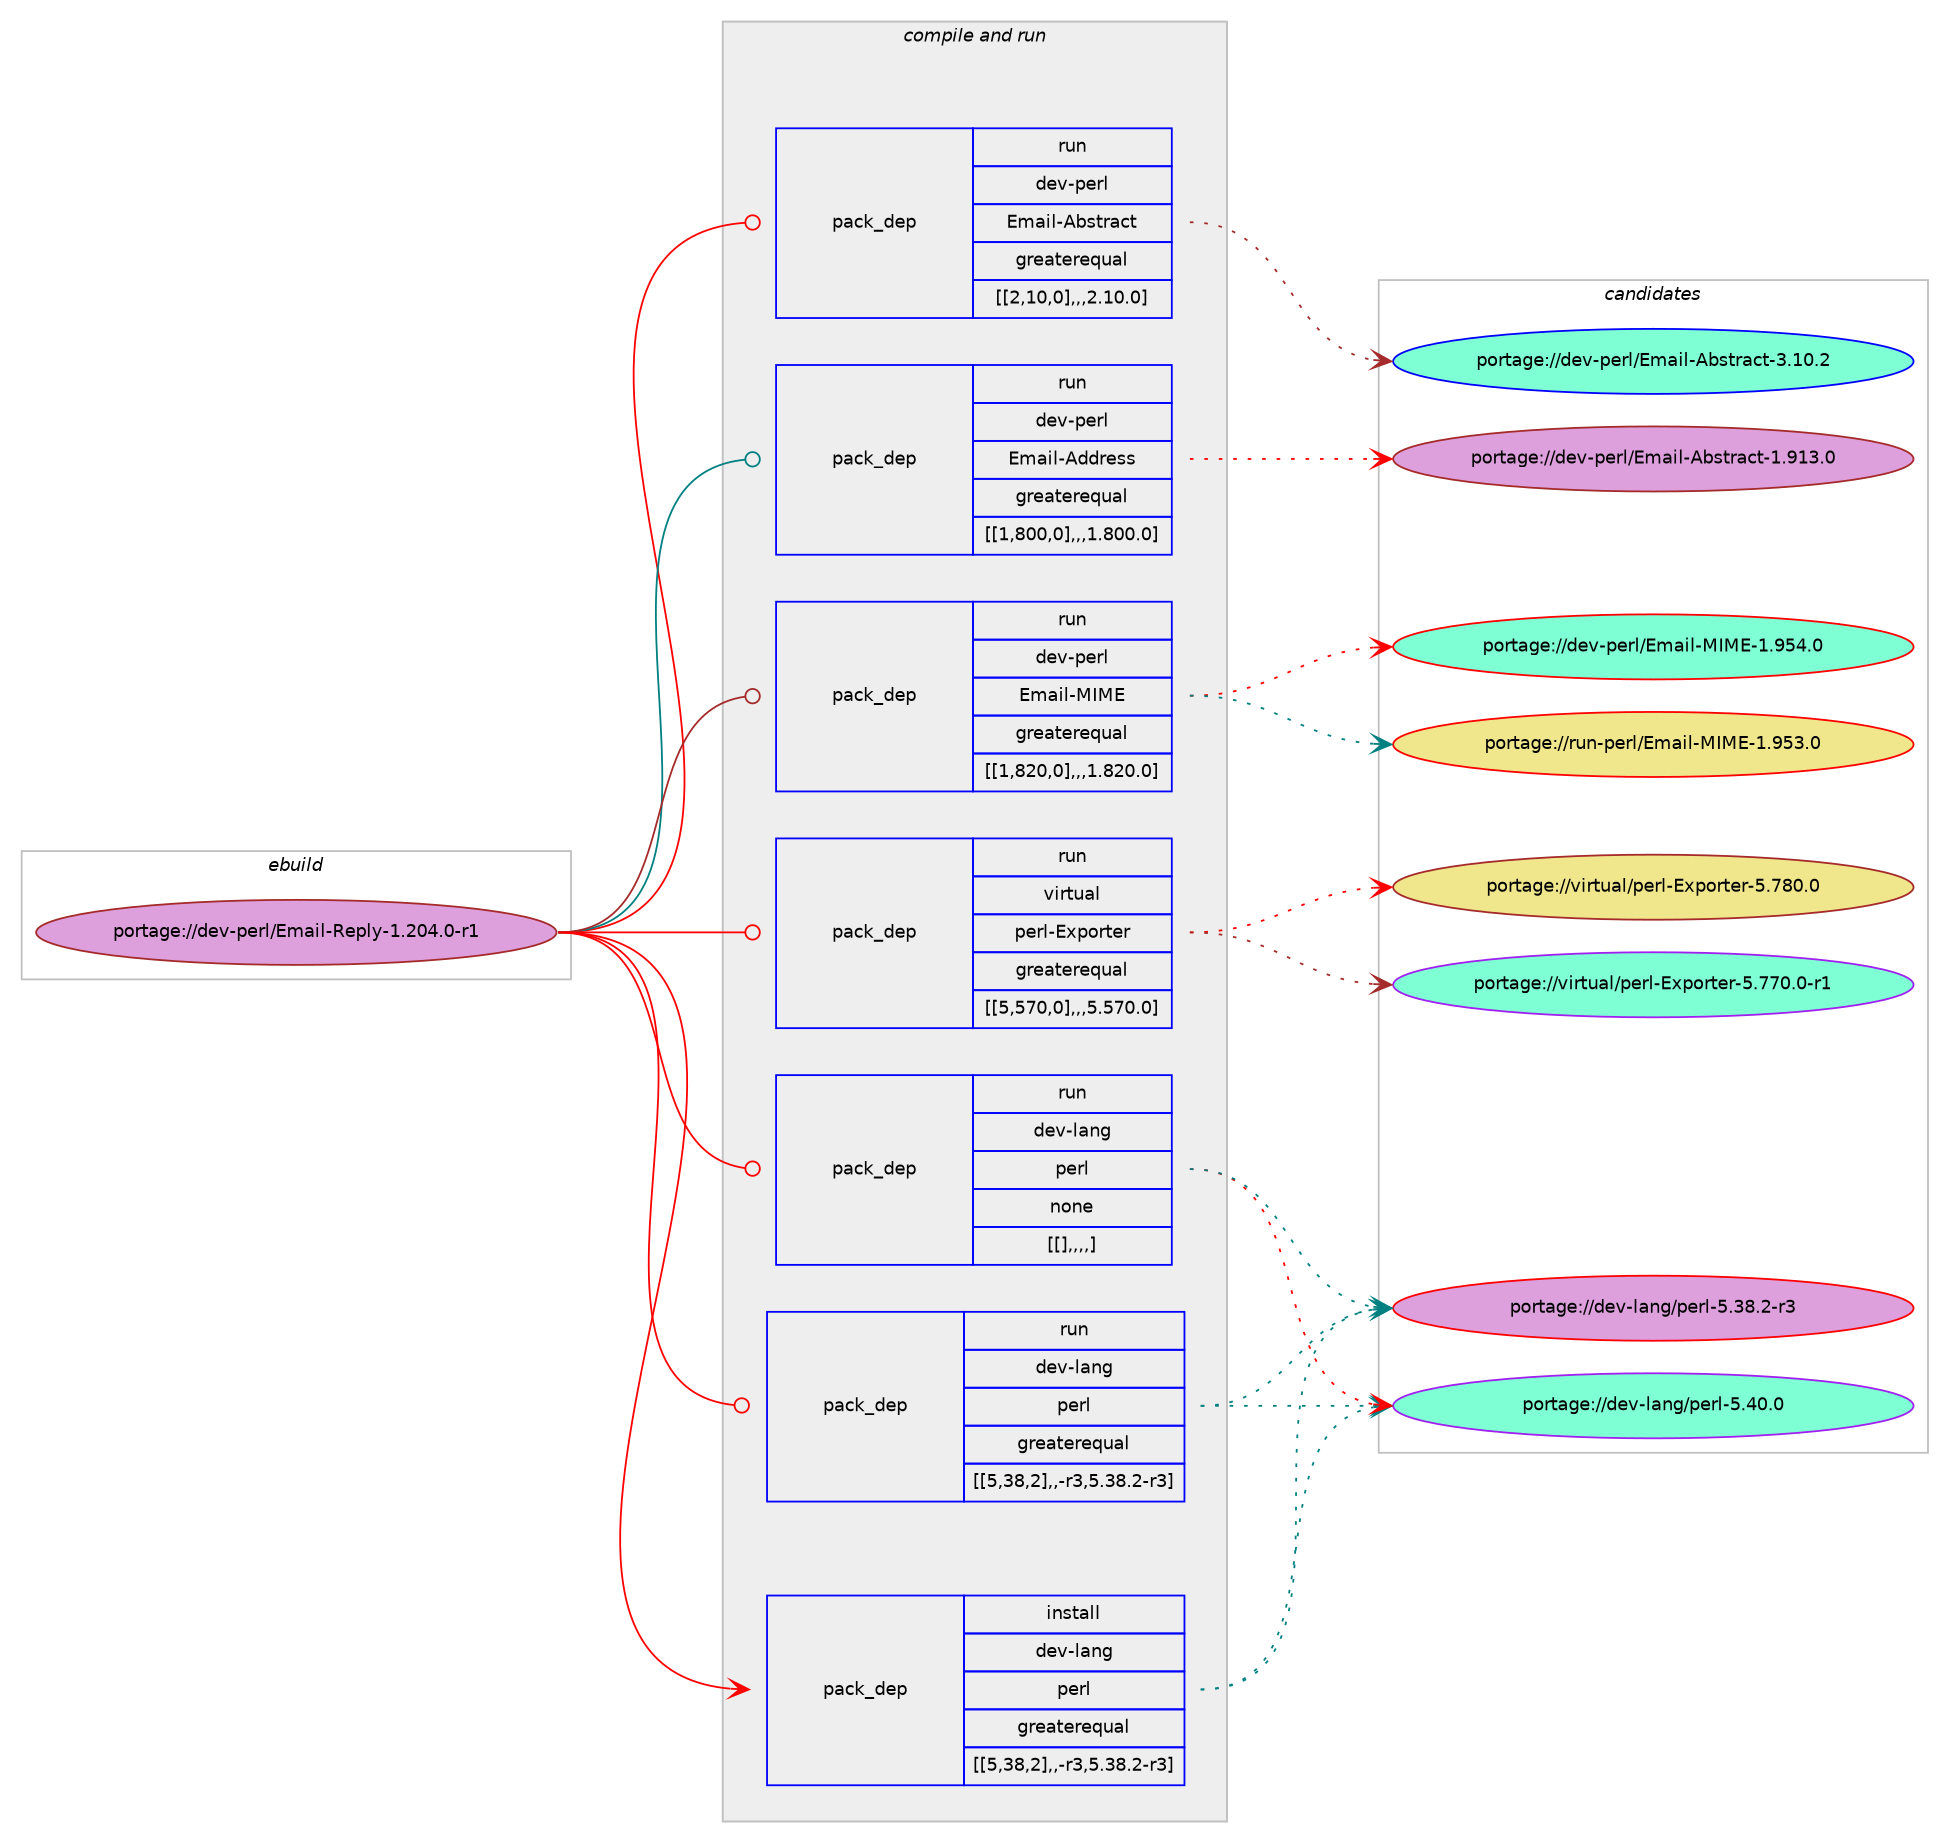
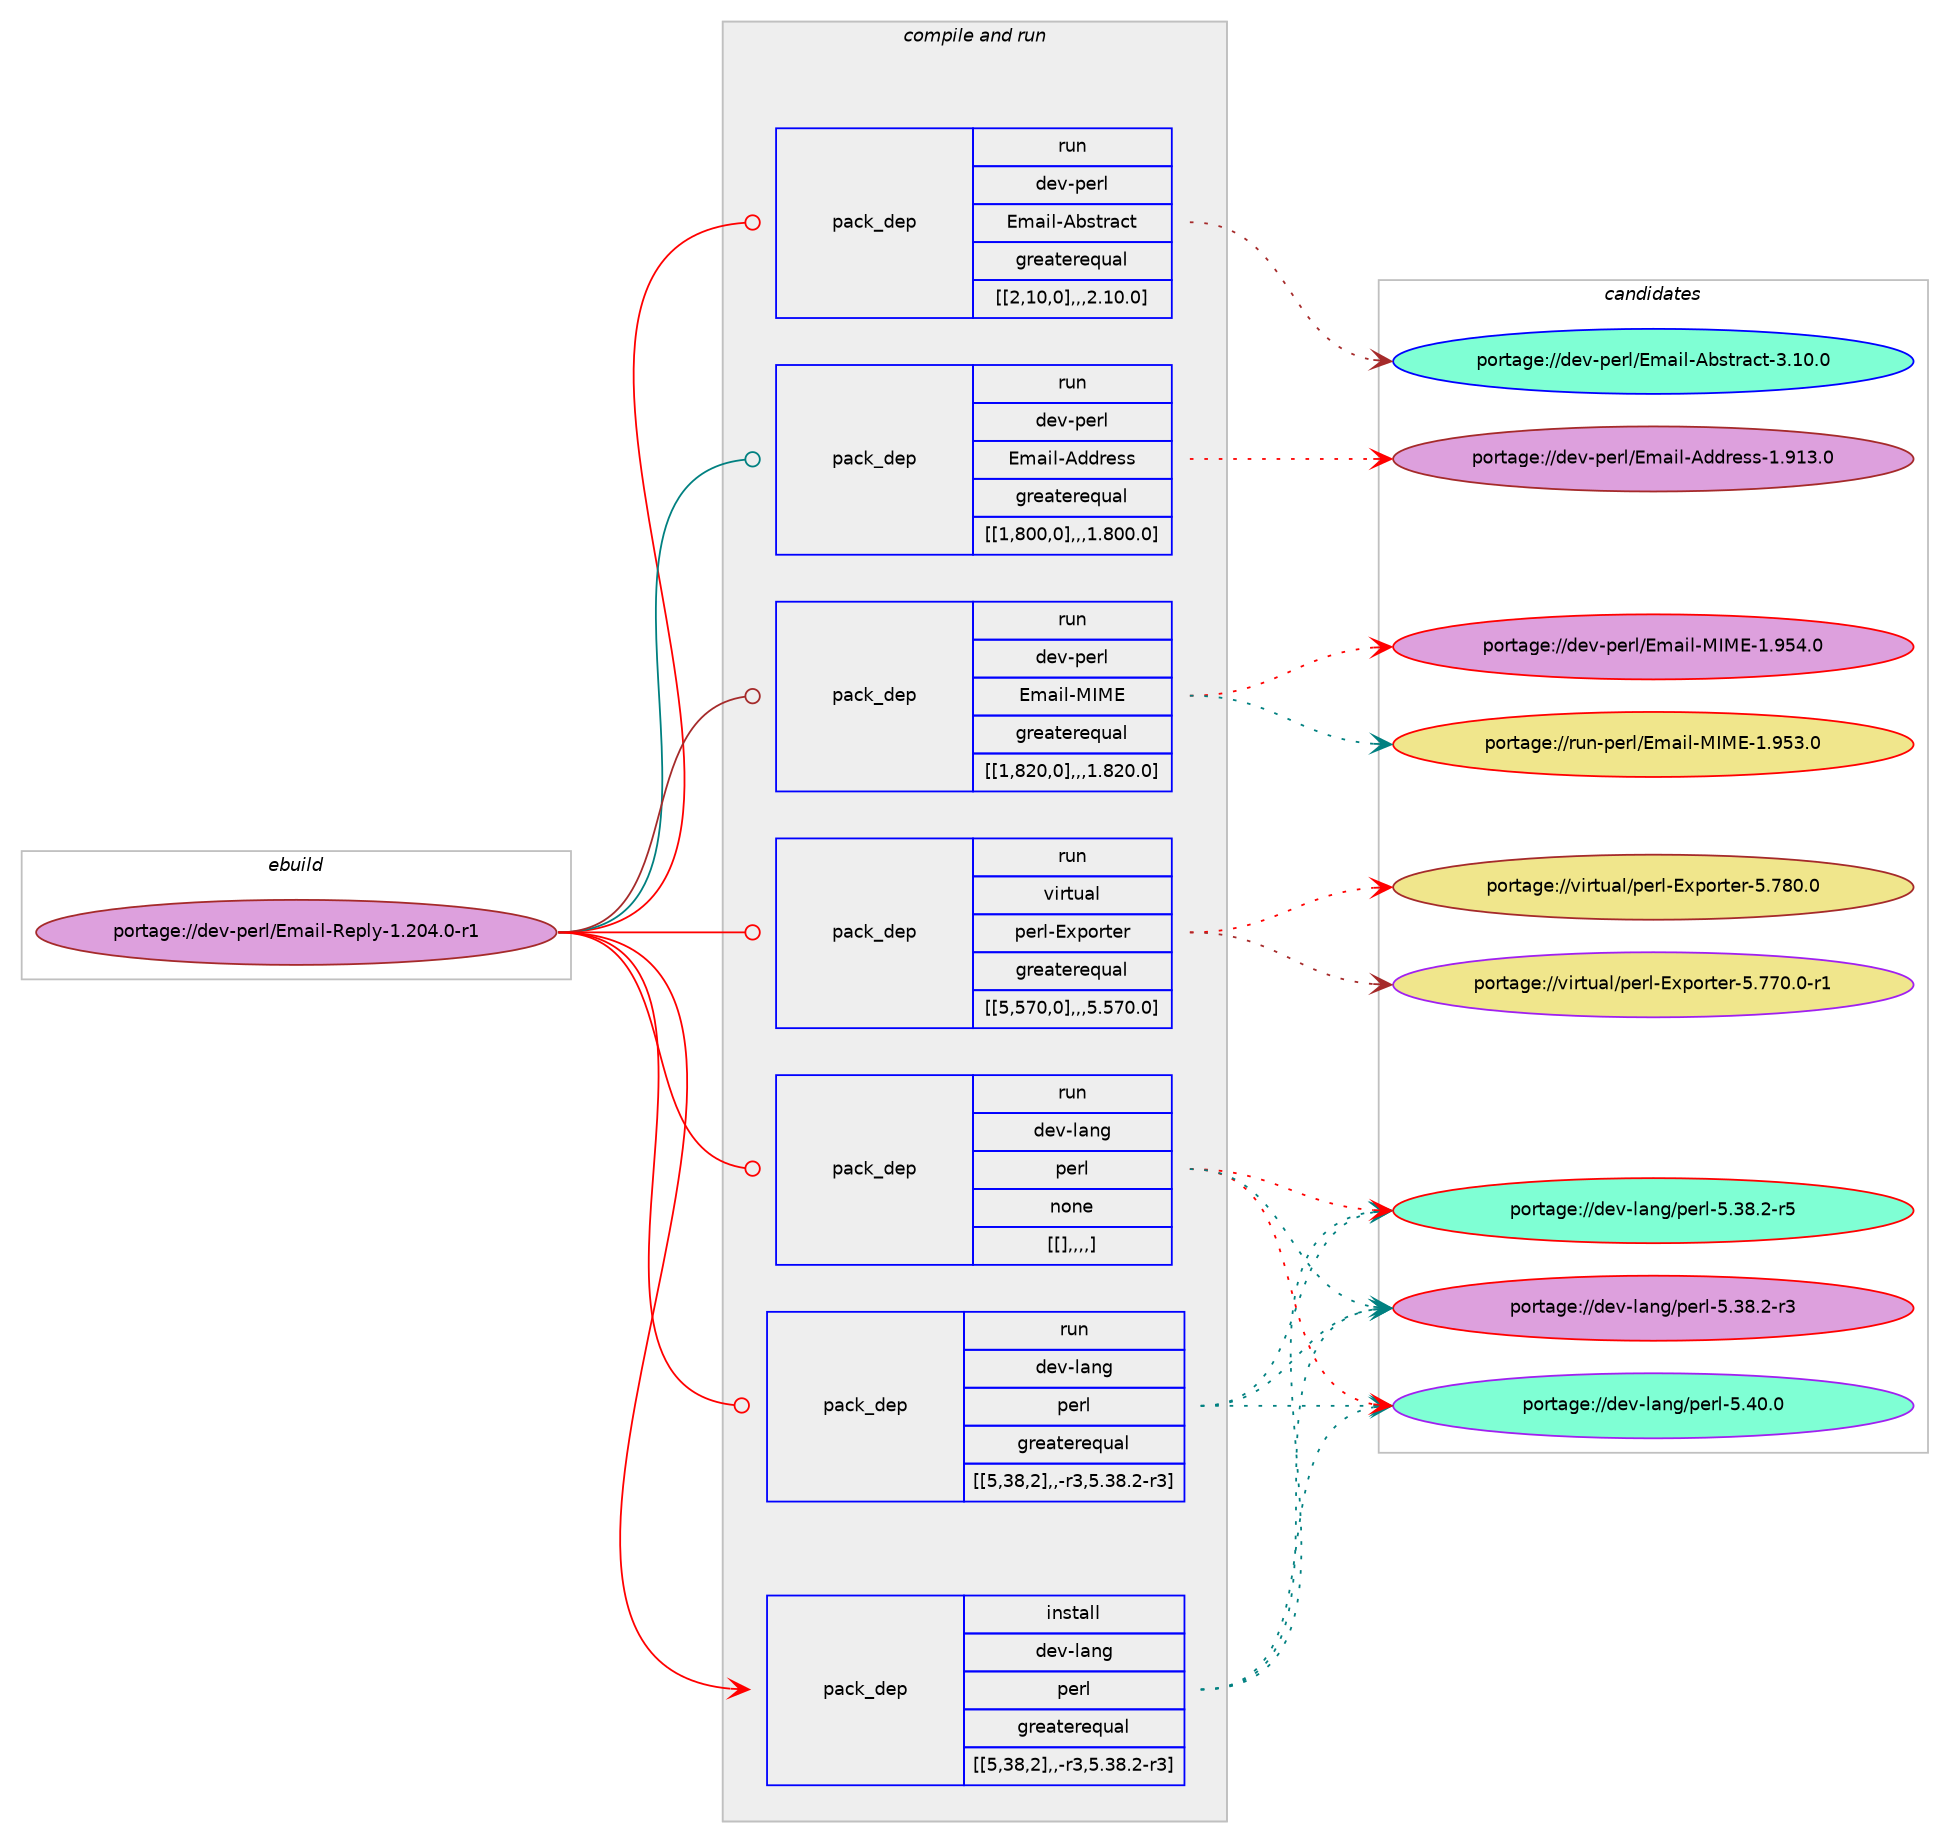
(1653, 361) -> (1653, 361)
(1653, 459) -> (1653, 459)
(1653, 647) -> (1653, 647)
(1653, 985) -> (1653, 985)
none -> (1653, 1211)
